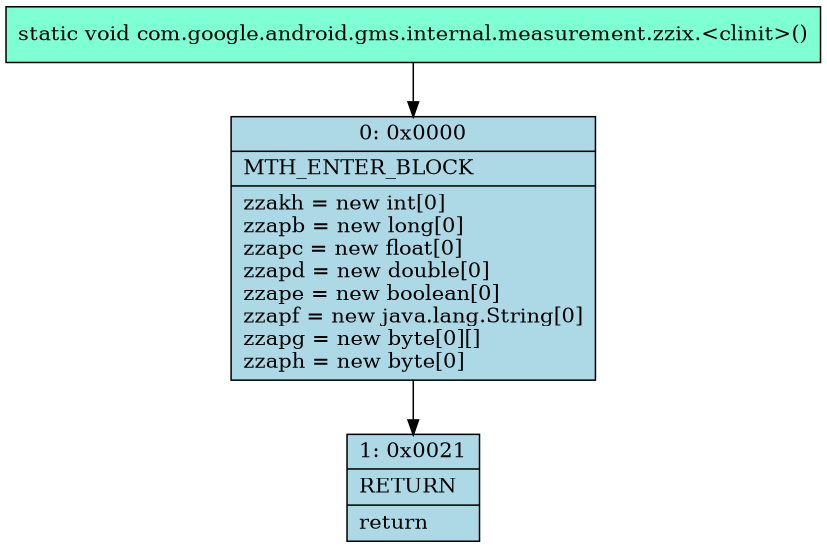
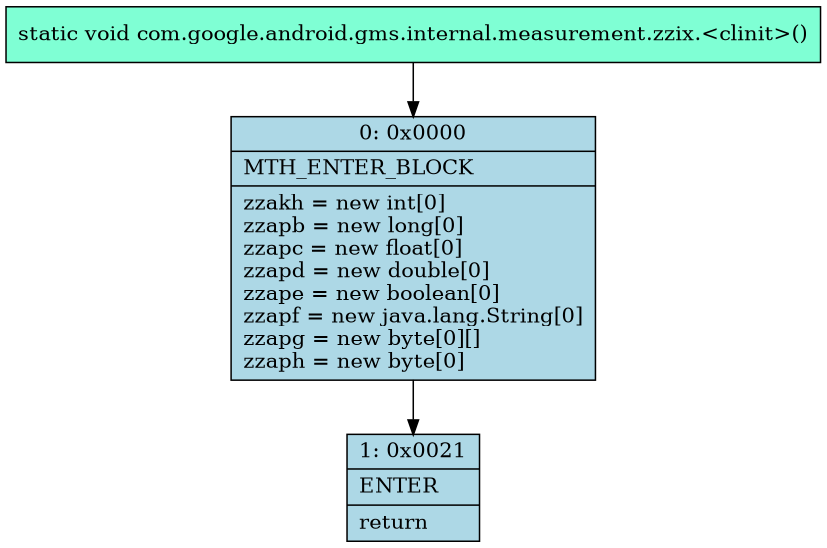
(408, 486) -> (399, 486)
